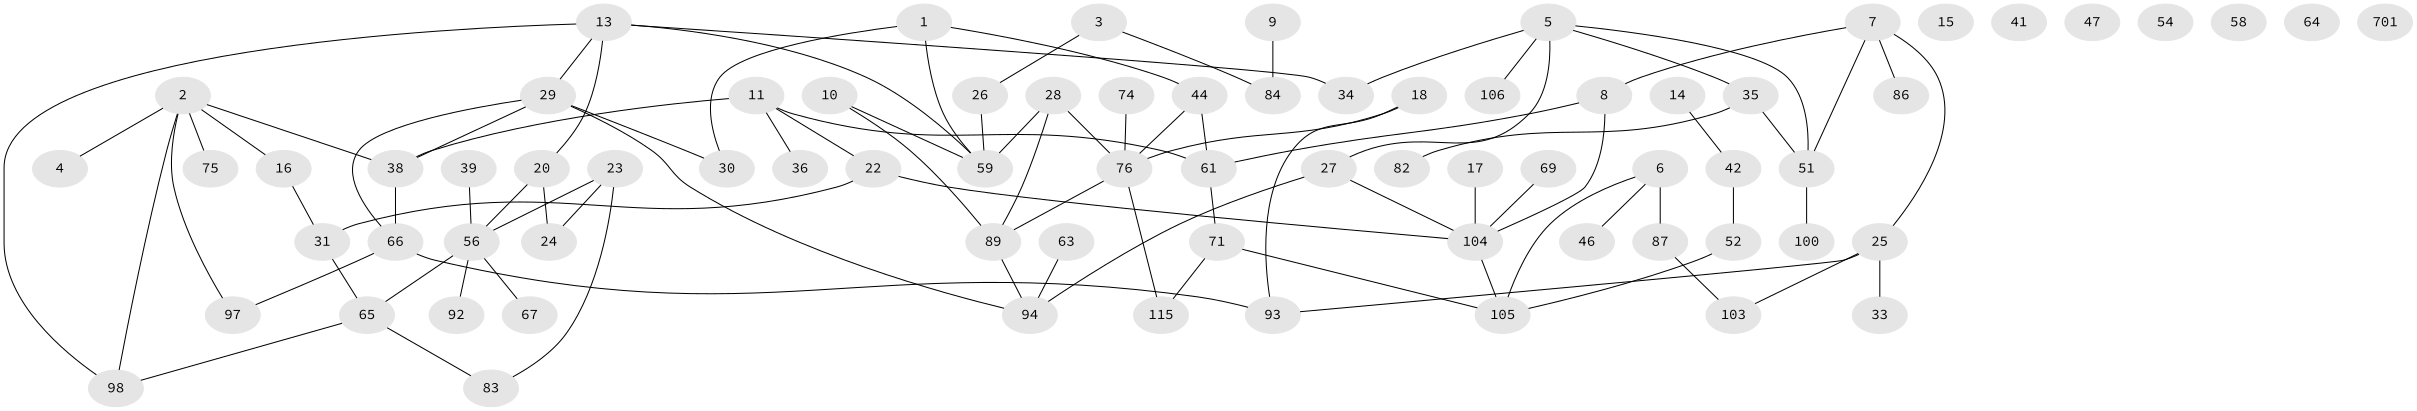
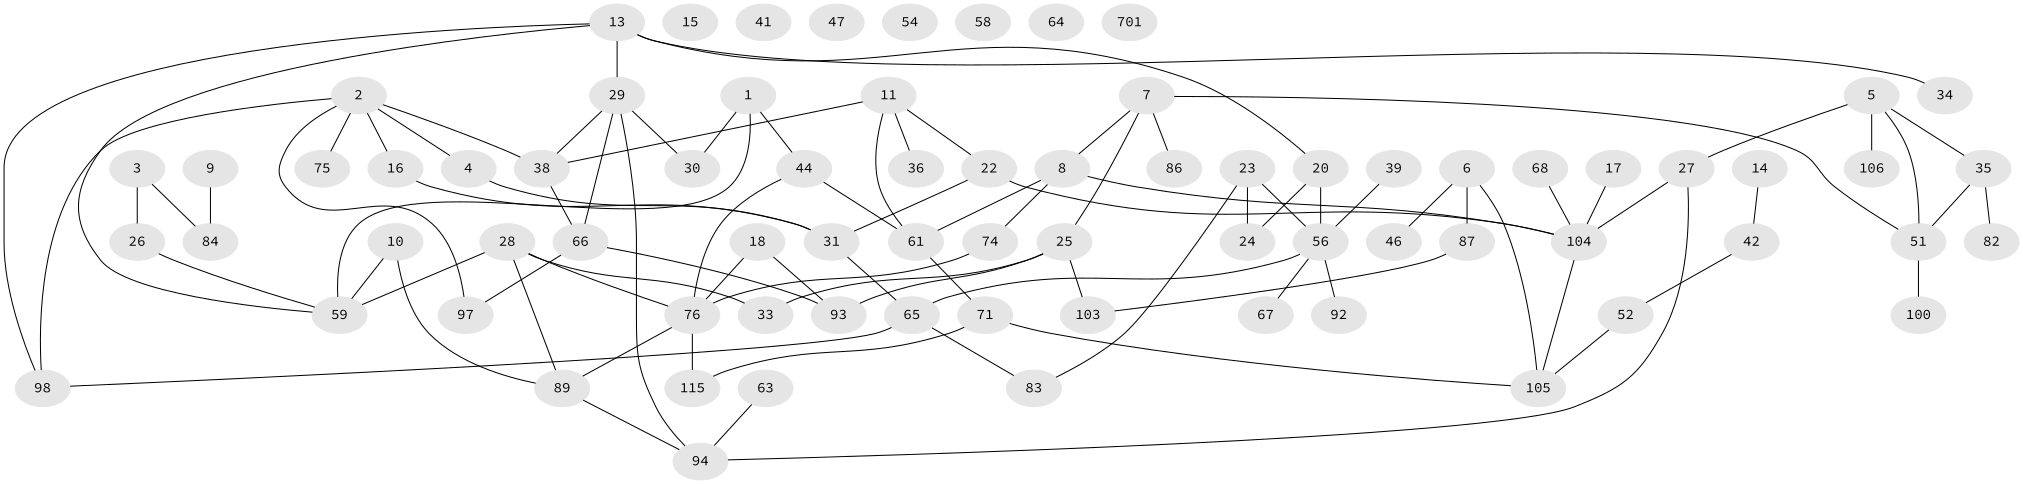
(1445, 55) -> none
(1548, 169) -> (1540, 169)
none -> (1026, 205)
none -> (650, 206)
none -> (625, 277)
